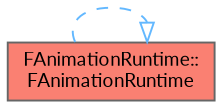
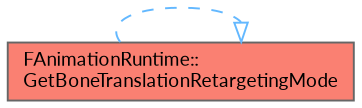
(111, 72) -> (181, 72)
